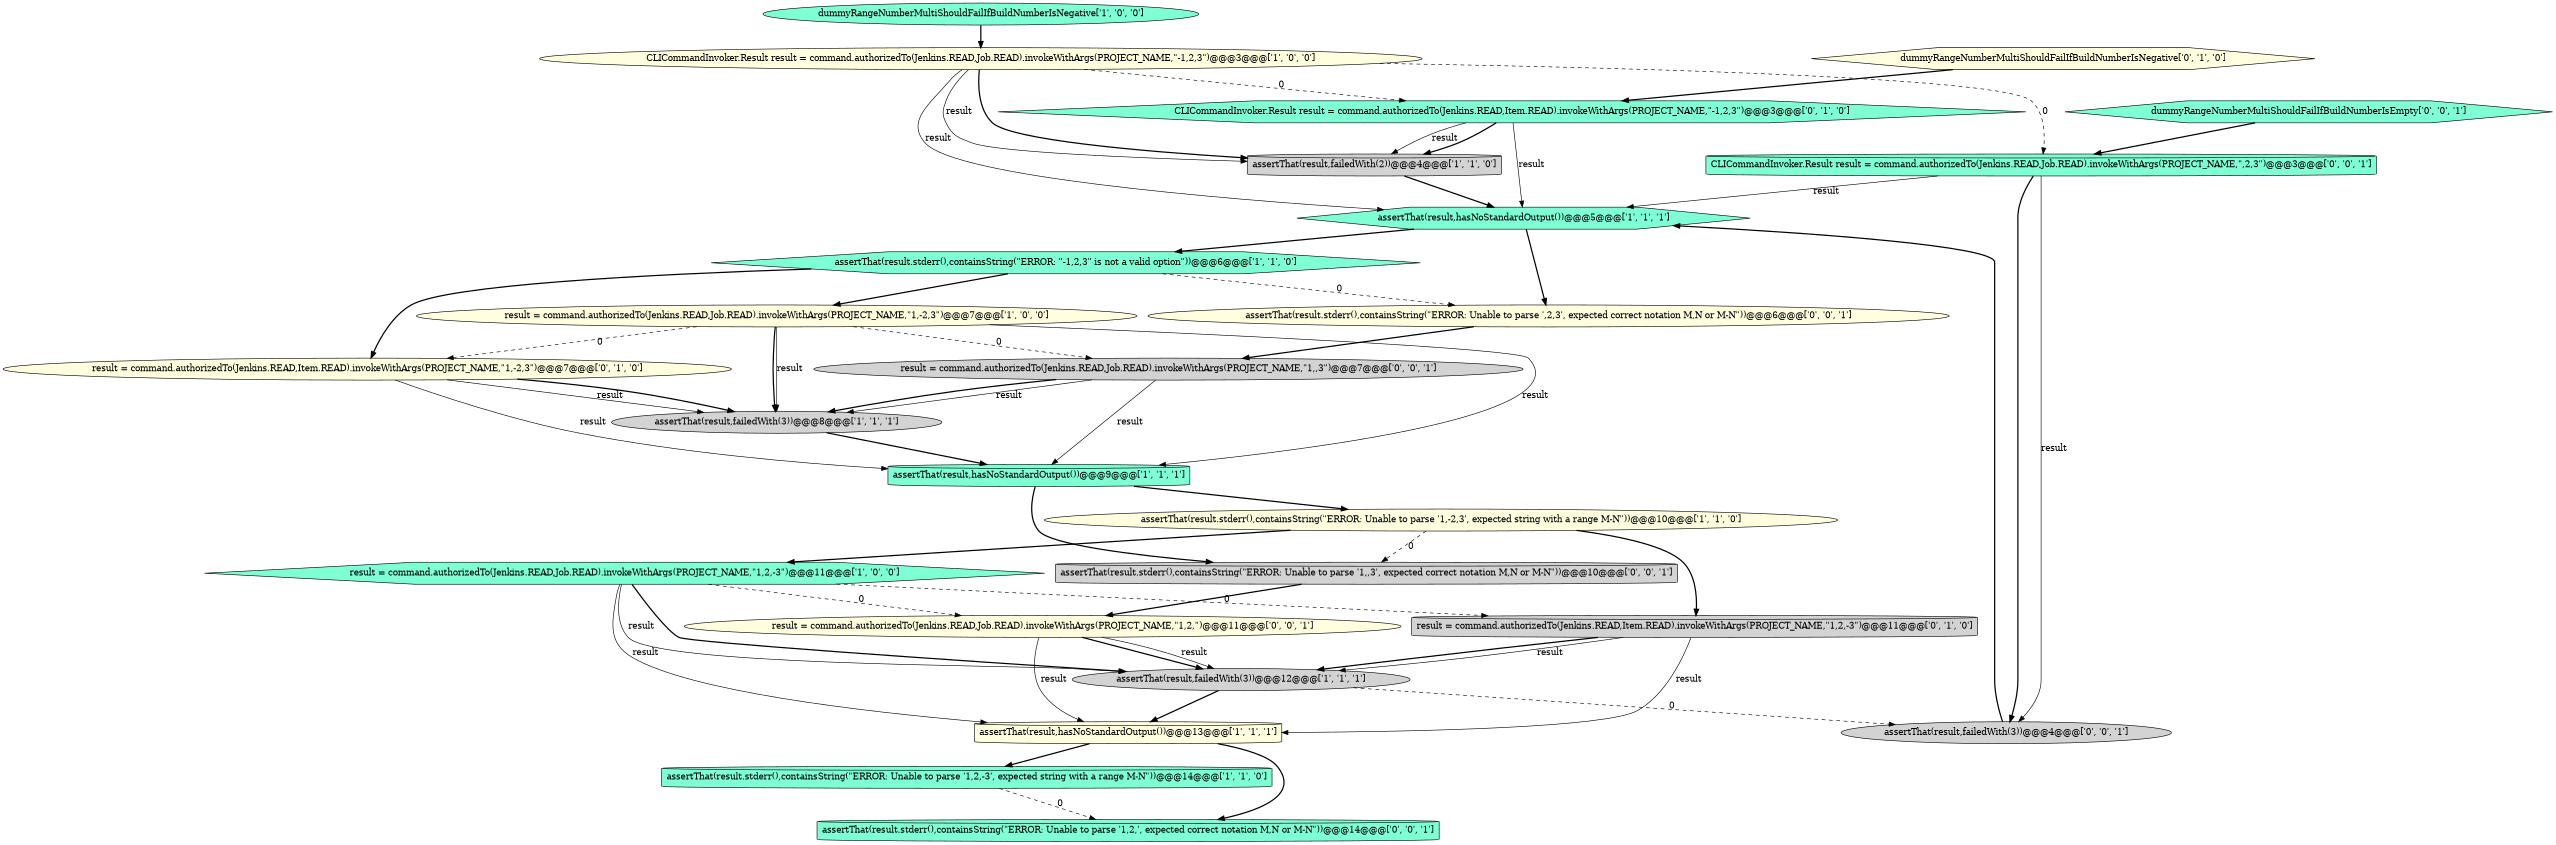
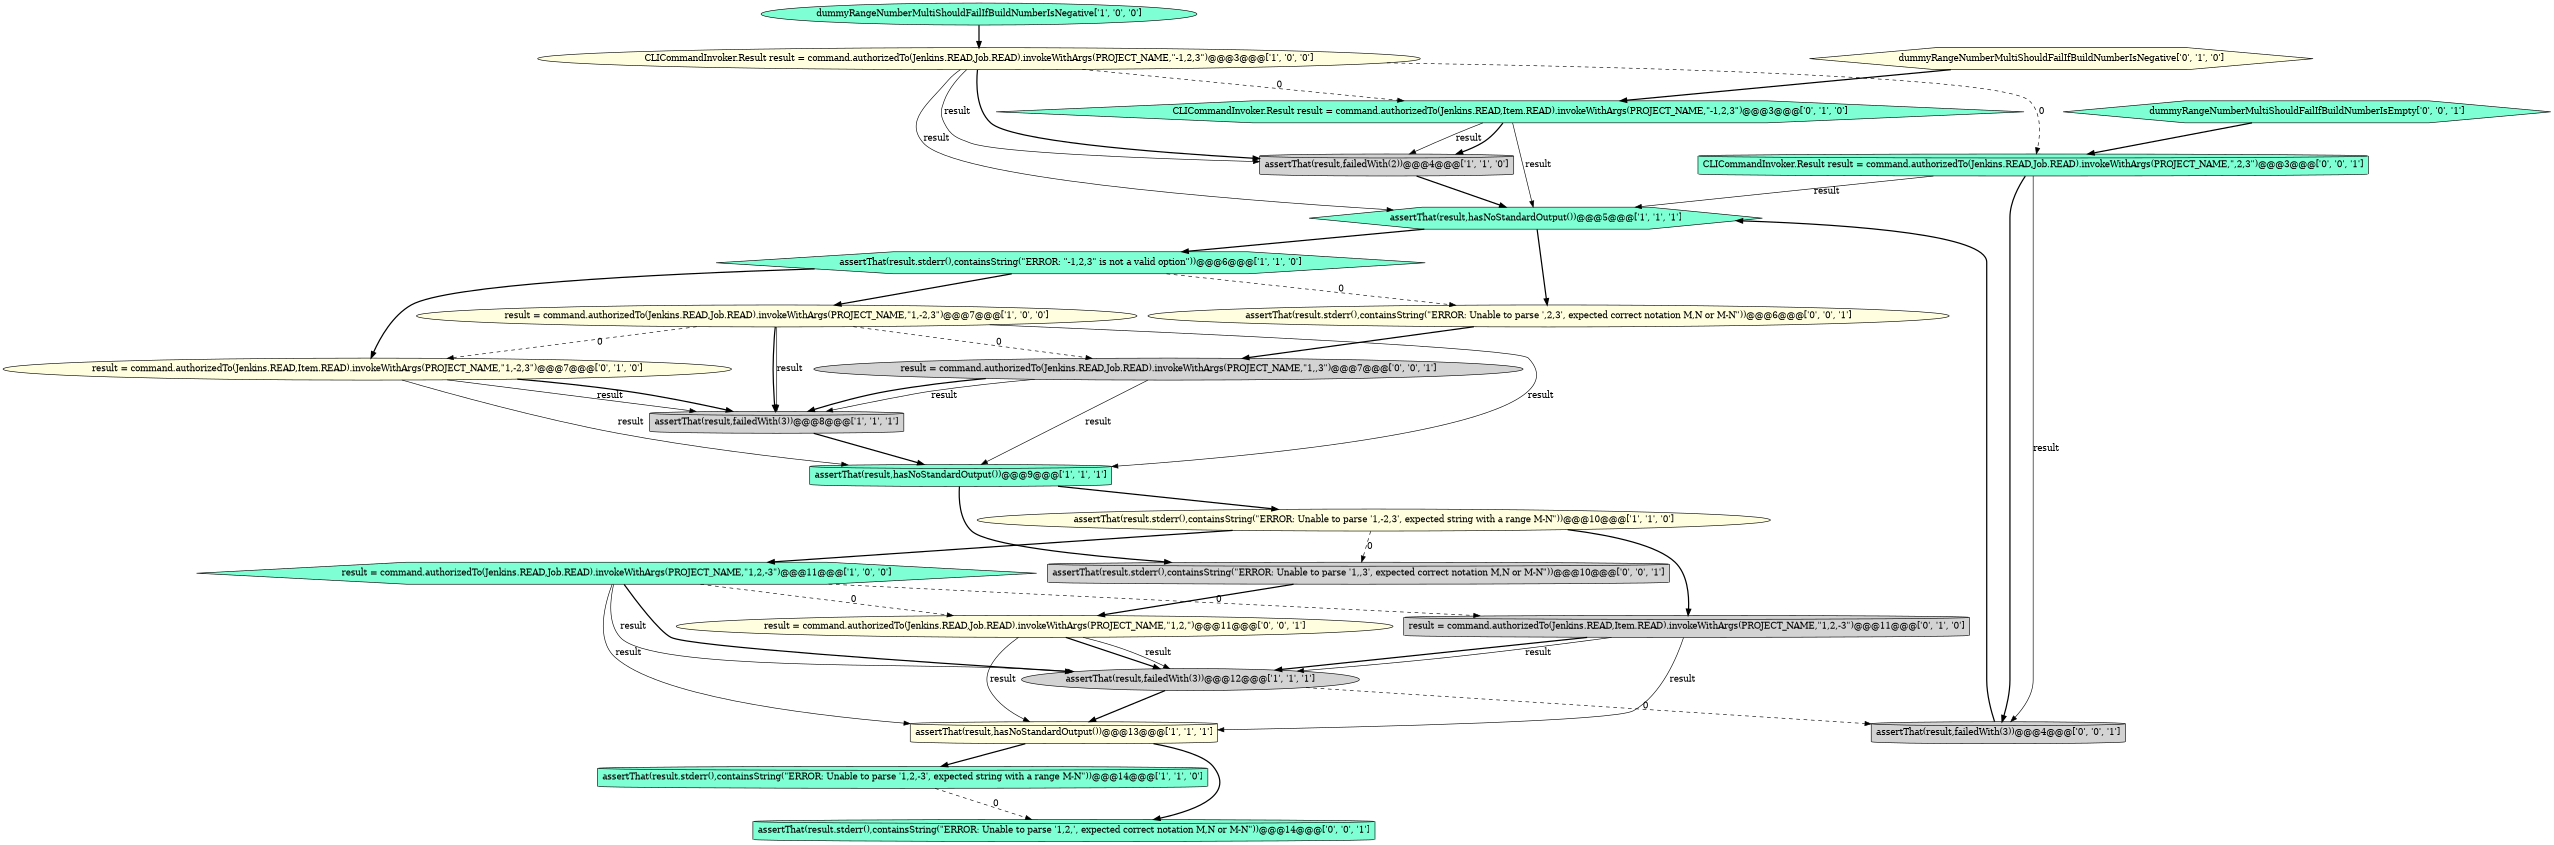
(777, 422) -> (777, 422)
(2006, 733) -> (1998, 733)
